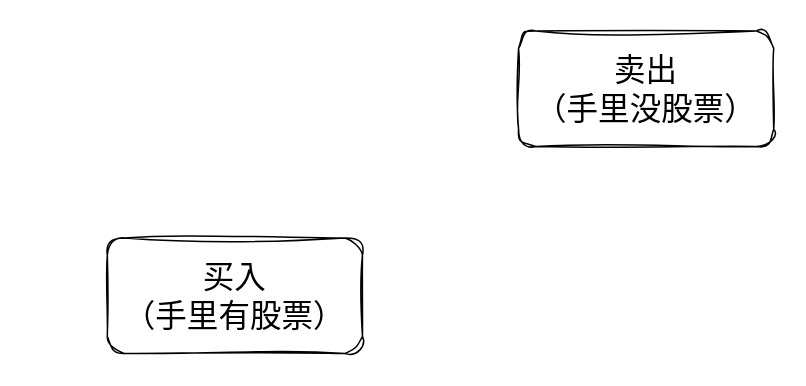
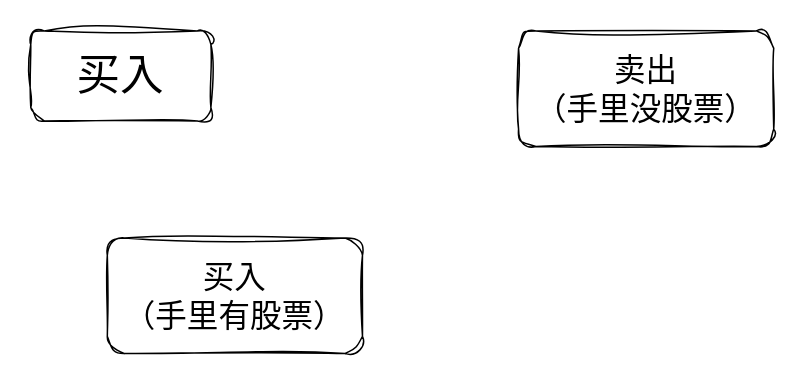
none -> (121, 76)
